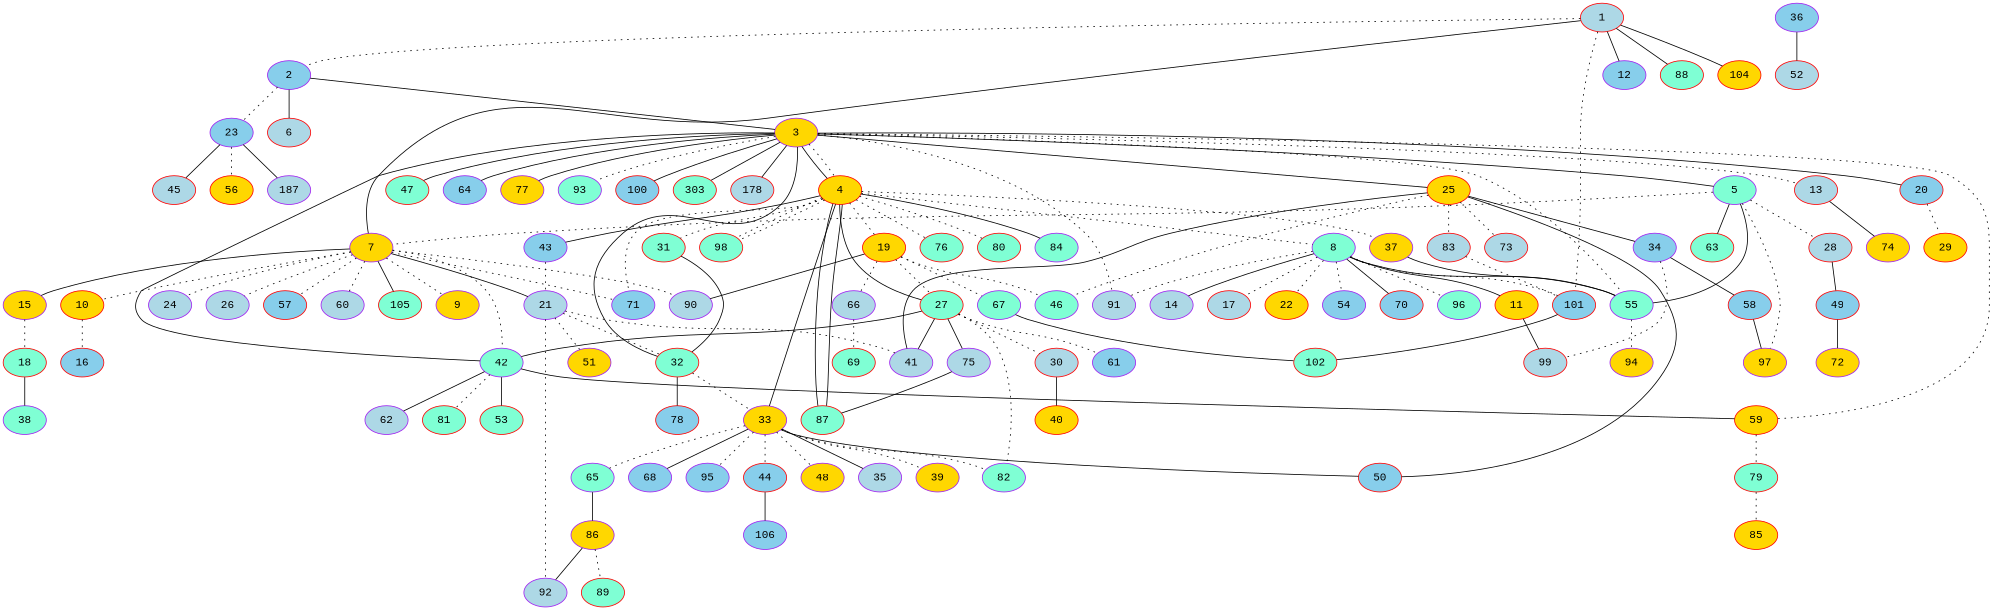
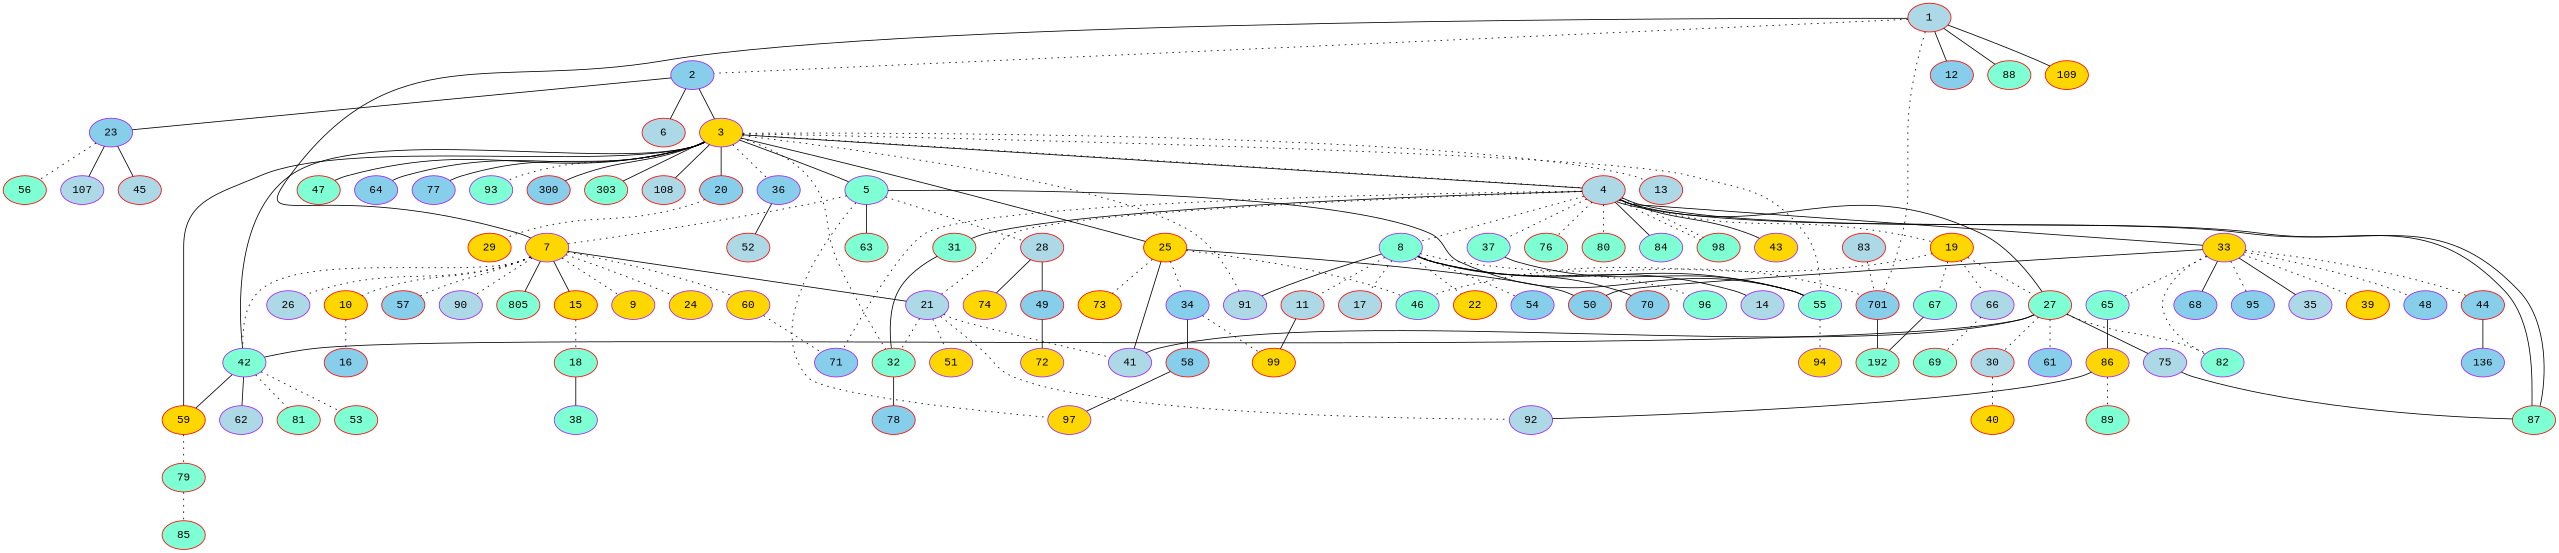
(1624, 75) -> (1952, 75)
(1739, 75) -> (2067, 75)
(260, 104) -> (402, 104)
(1588, 149) -> (382, 157)
none -> (750, 161)
(232, 190) -> (25, 190)
(289, 190) -> (82, 190)
(522, 190) -> (434, 190)
(637, 190) -> (549, 190)
(752, 190) -> (664, 190)
(840, 190) -> (1604, 190)
(751, 218) -> (1276, 204)
(1449, 219) -> none
(1852, 219) -> (1014, 276)
(642, 221) -> (828, 228)
(1560, 221) -> (1176, 276)
(545, 248) -> (1776, 248)
(1391, 248) -> (1489, 248)
(1506, 248) -> (1100, 305)
(1220, 269) -> (1312, 276)
(503, 275) -> (787, 330)
(545, 276) -> (1250, 207)
(787, 276) -> none
(1456, 282) -> (1353, 275)
(25, 305) -> (576, 305)
(170, 305) -> (691, 305)
(343, 305) -> (748, 305)
(400, 305) -> (518, 305)
(1517, 305) -> (1303, 305)
(1574, 305) -> (1878, 305)
(1315, 363) -> (1878, 363)
(1545, 363) -> (1274, 363)
(502, 391) -> (300, 391)
(1057, 391) -> (1993, 396)
(723, 392) -> none
(823, 478) -> (2425, 305)
(938, 478) -> (2368, 305)
(765, 535) -> (2483, 363)
(1756, 535) -> (184, 535)
